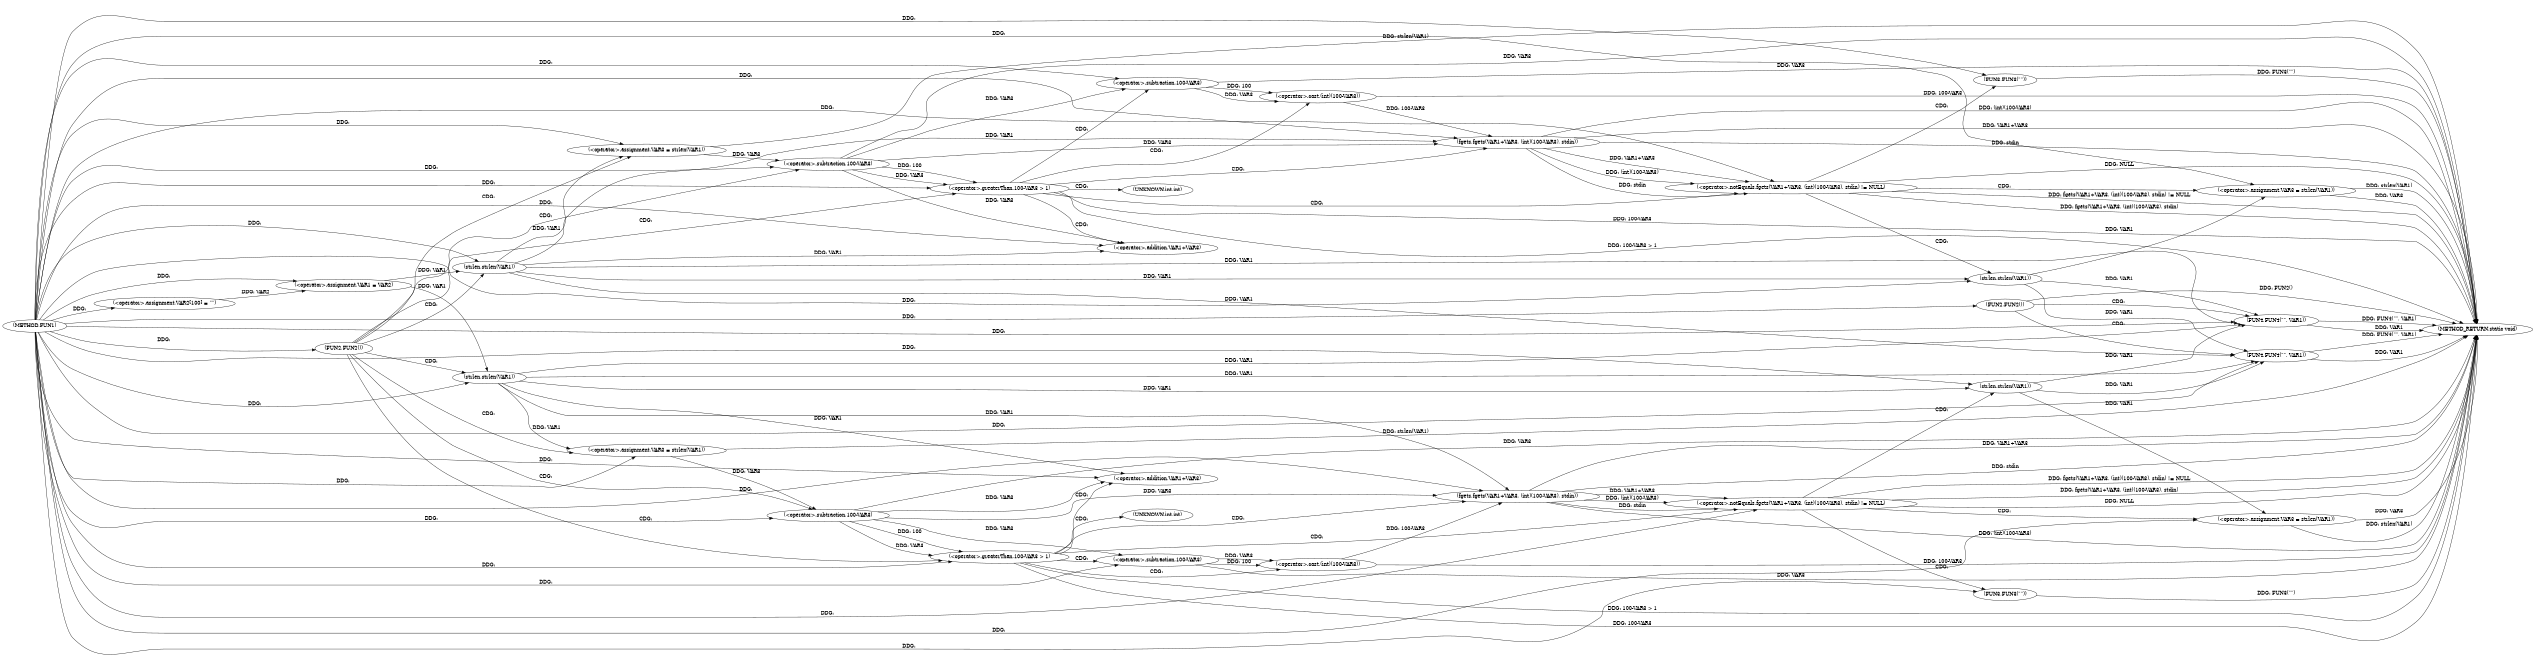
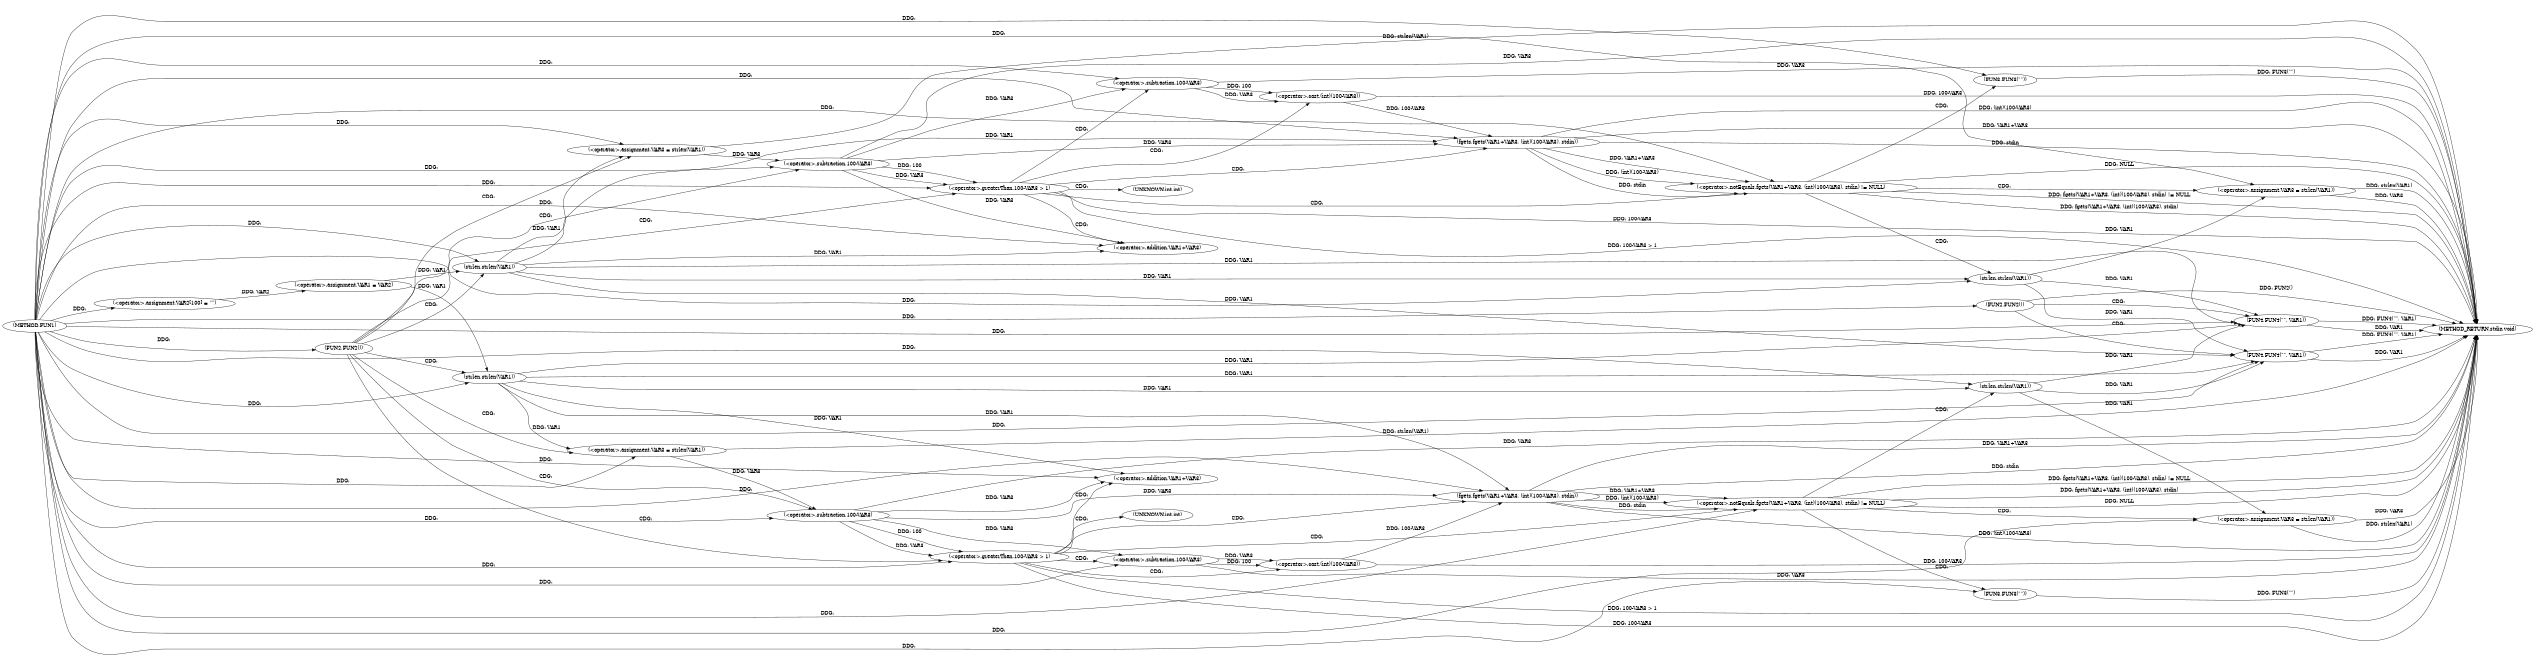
(165, 282) -> none
(2478, 329) -> (2478, 329)
